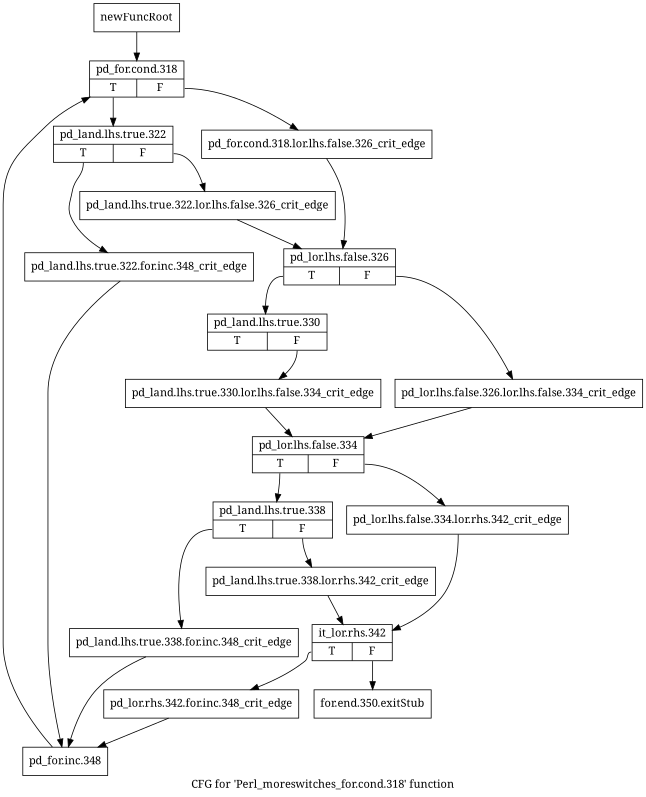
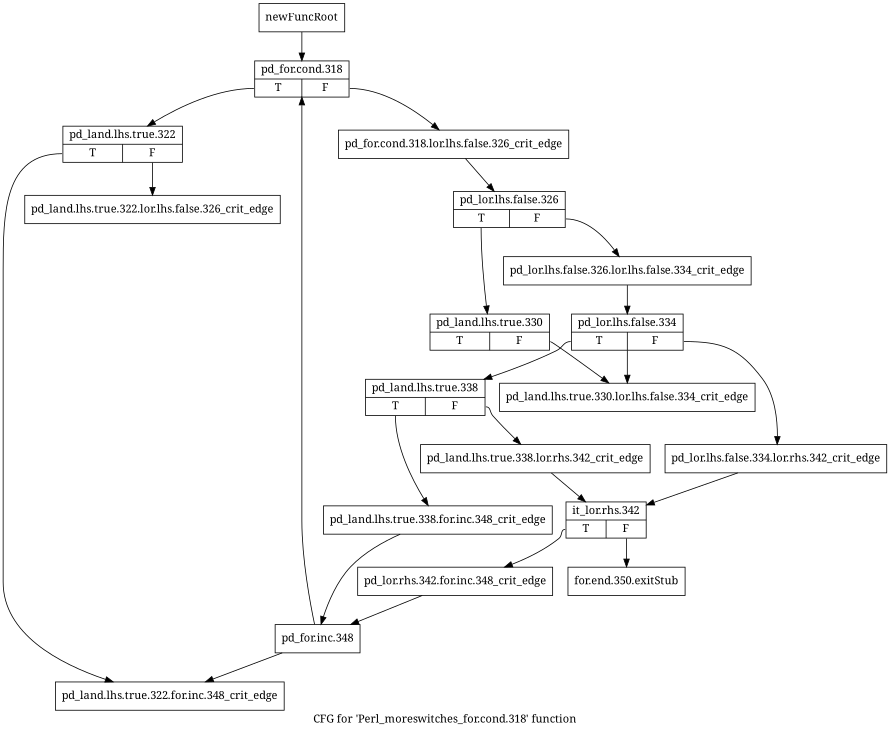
(266, 233) -> none
(276, 419) -> (627, 363)
(48, 498) -> (248, 666)
